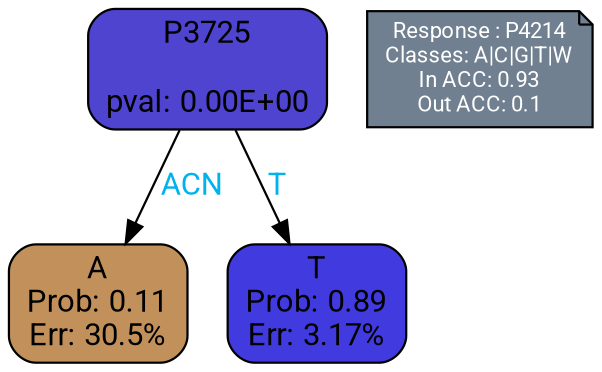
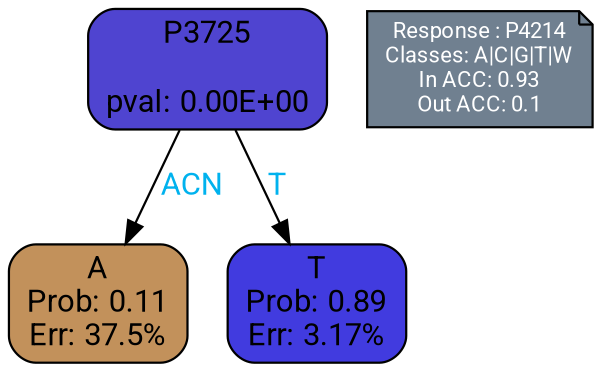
(98, 304) -> (98, 304)
